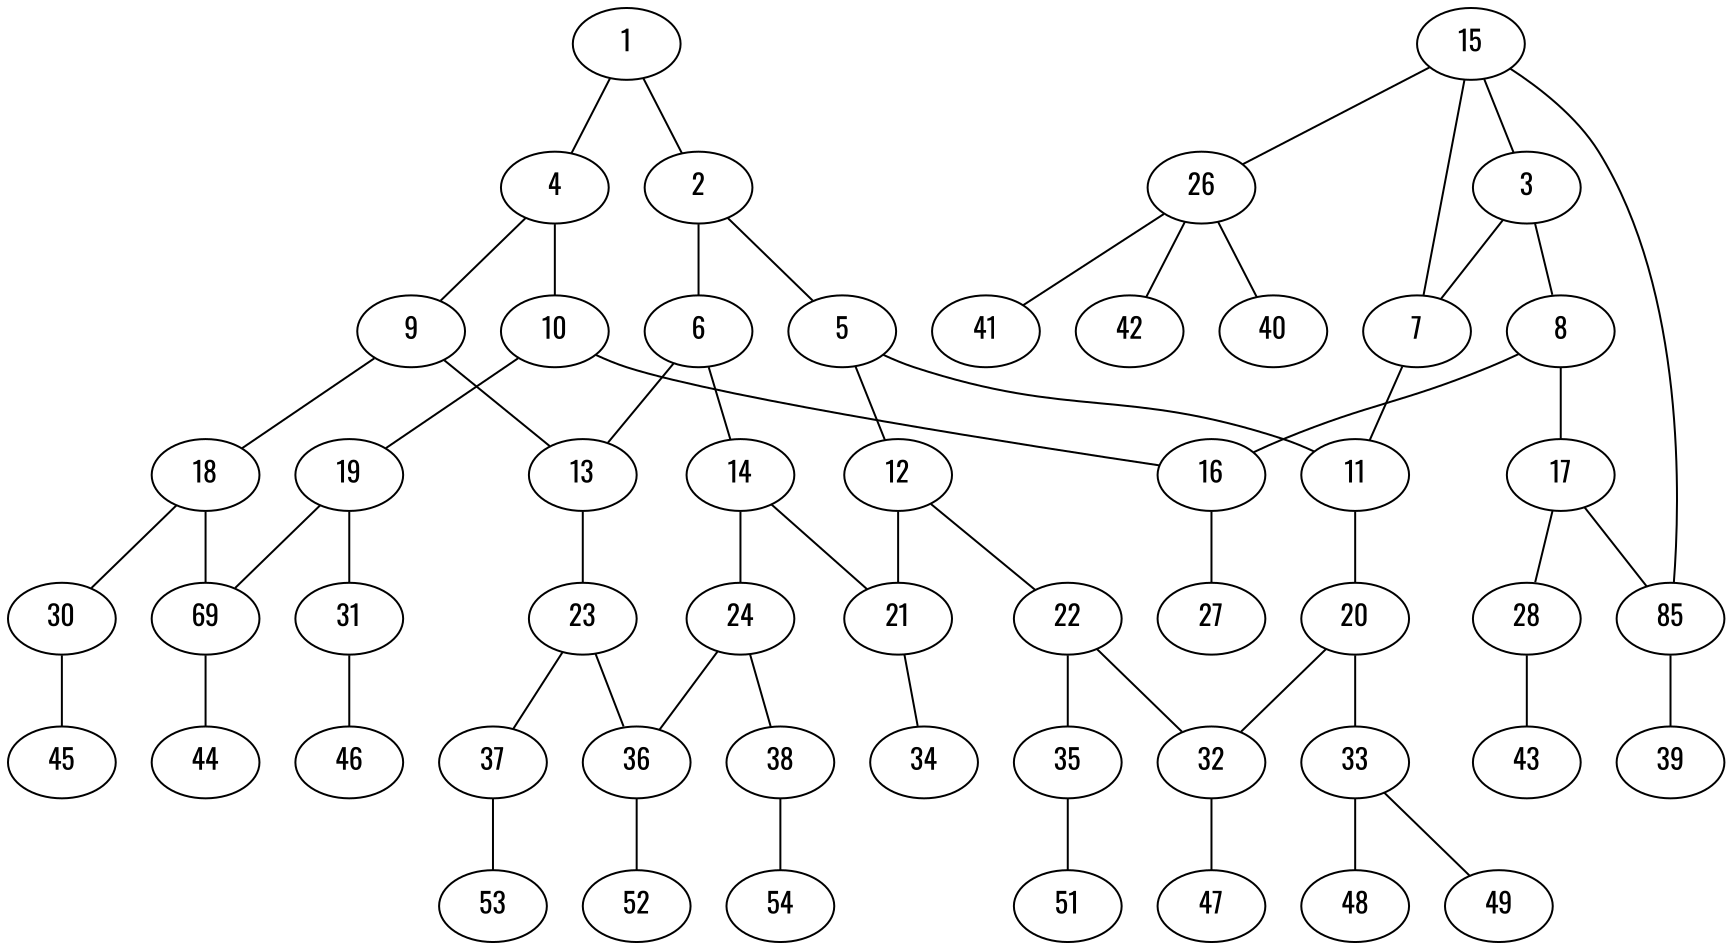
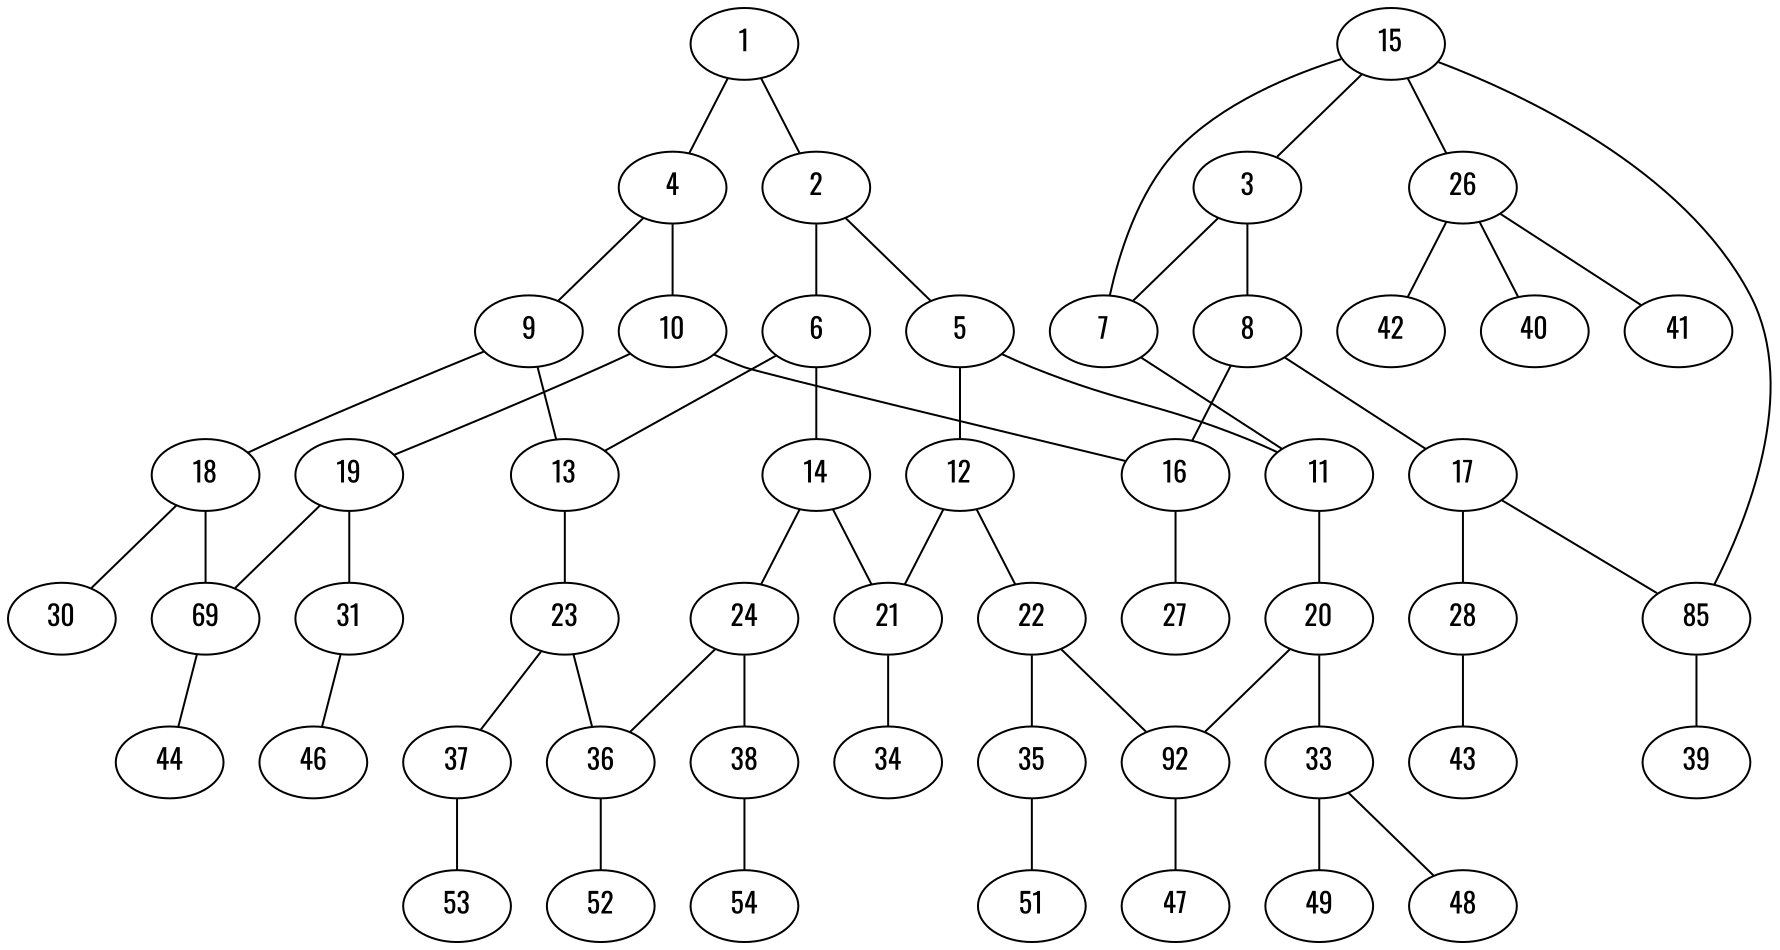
(62, 762) -> none
(1211, 762) -> (1176, 762)
